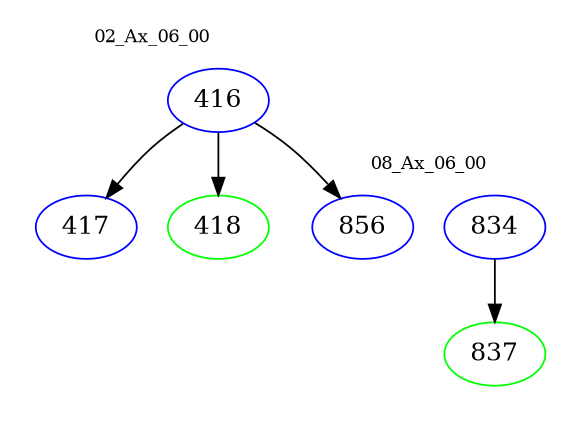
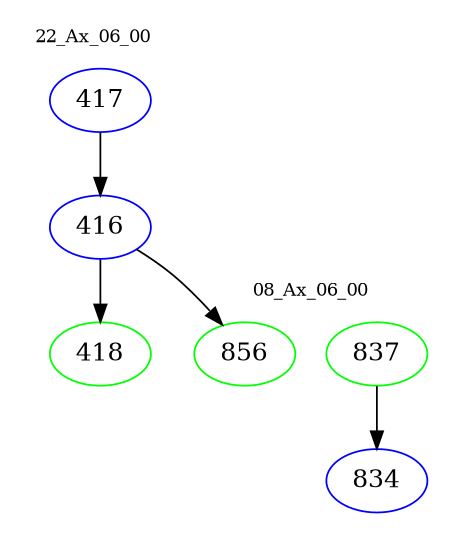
(152, 38) -> (93, 38)
(148, 151) -> (100, 155)
(363, 227) -> (245, 354)
(495, 282) -> (377, 409)
